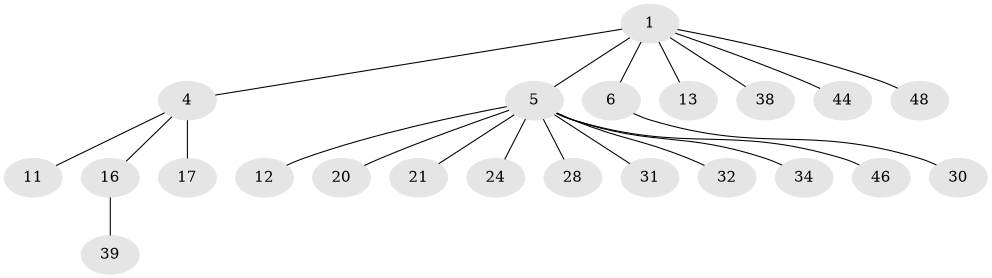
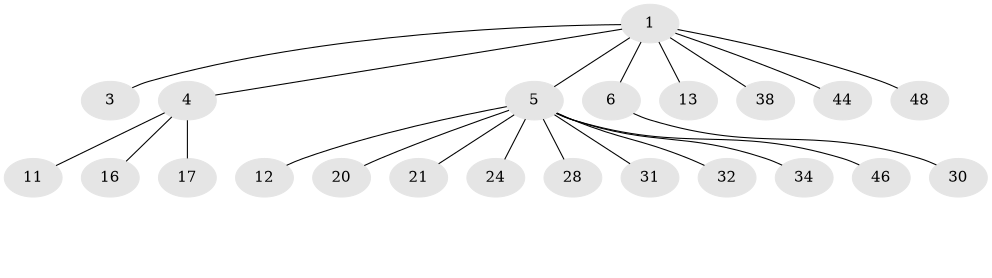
none -> (110, 101)
(110, 255) -> none
